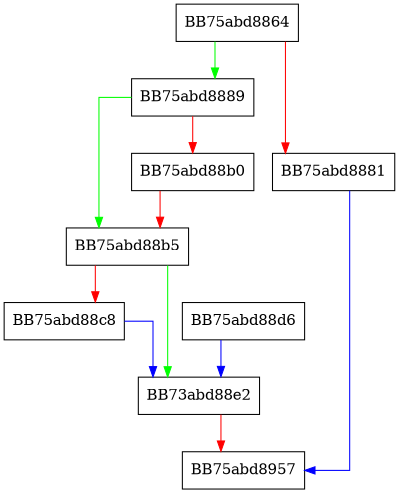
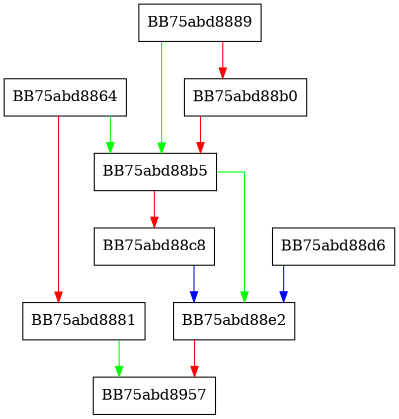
(215, 55) -> (110, 129)
(350, 348) -> (119, 353)
(199, 396) -> (234, 321)
